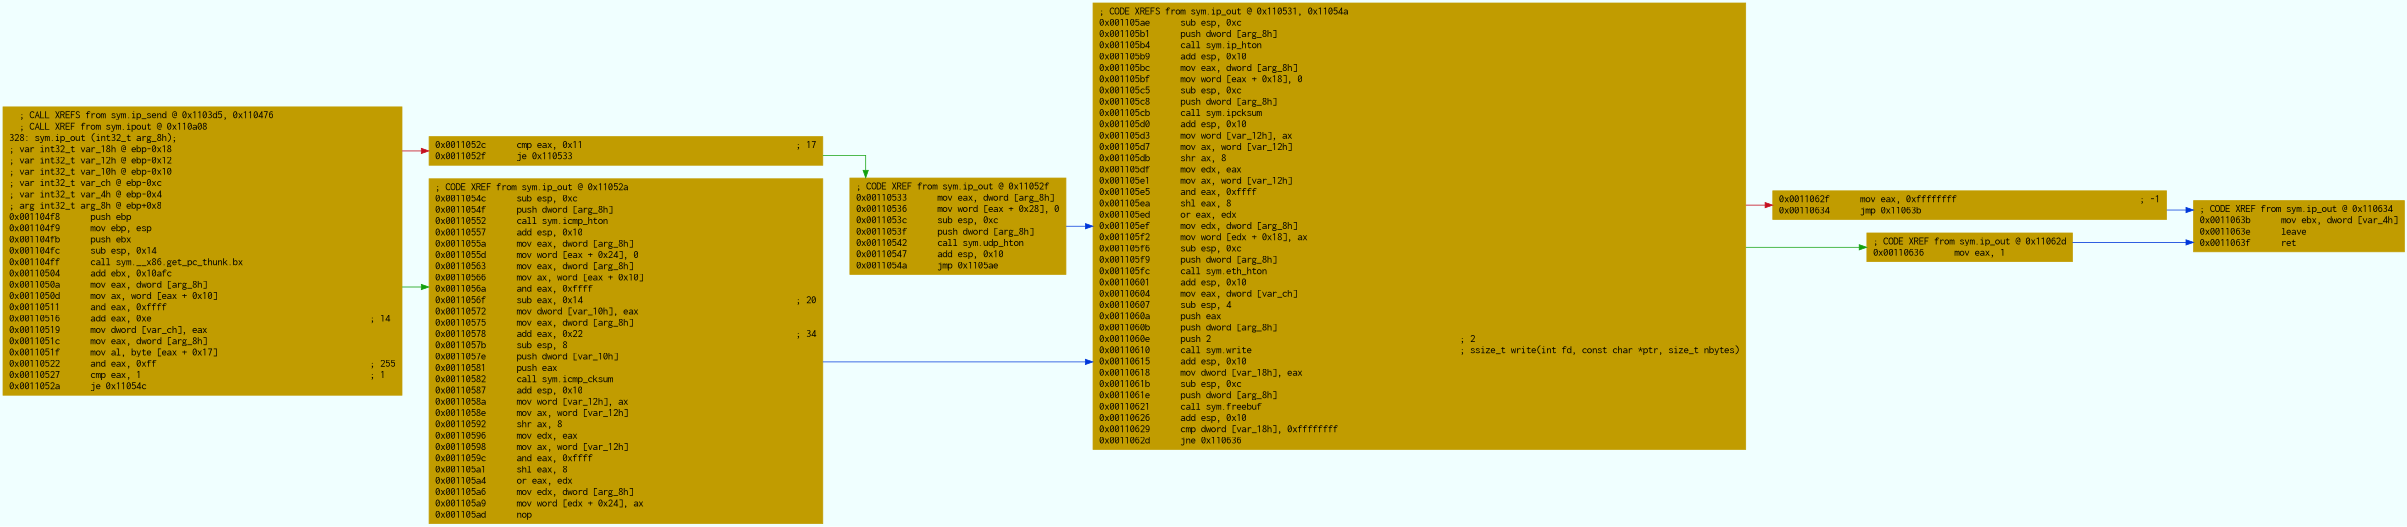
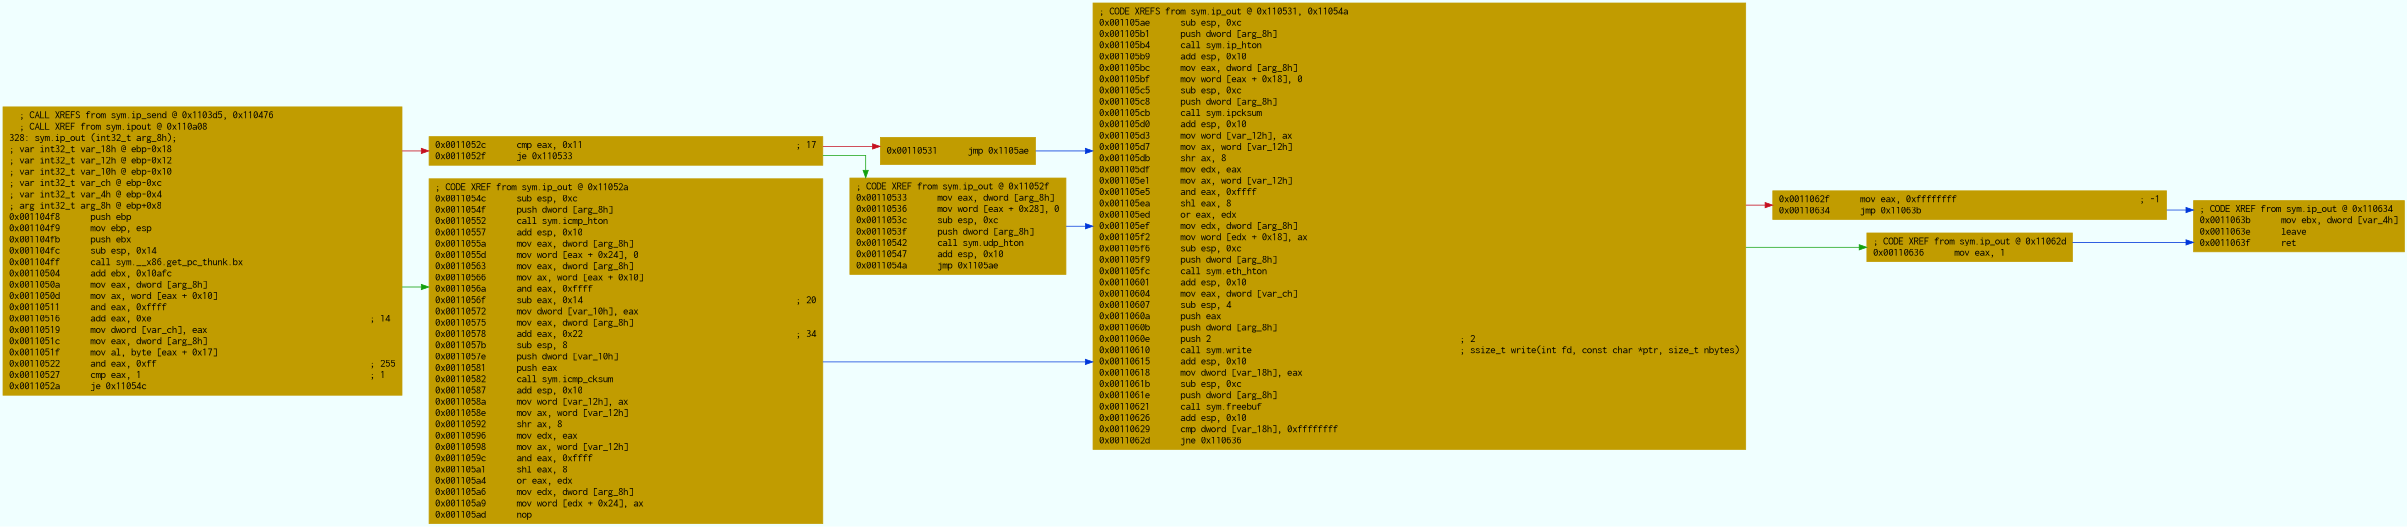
none -> (958, 151)
